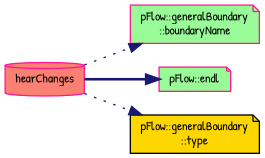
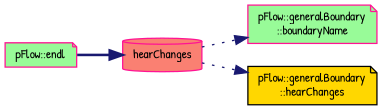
(115, 79) -> (93, 55)
(195, 134) -> (312, 86)
